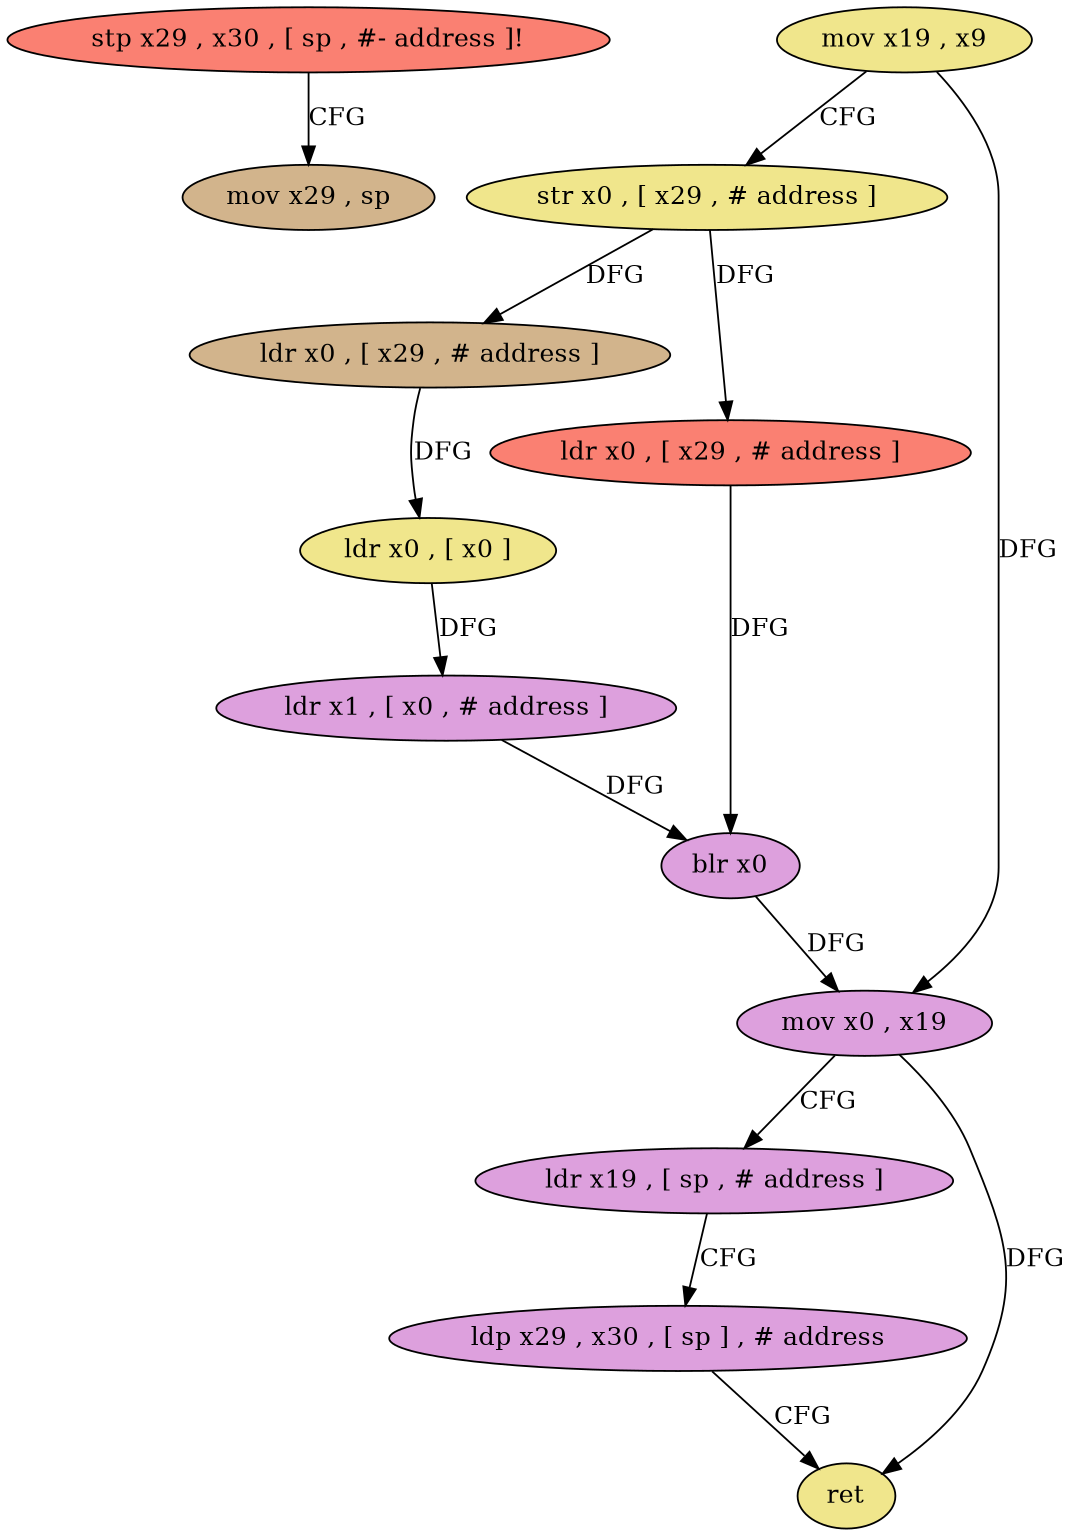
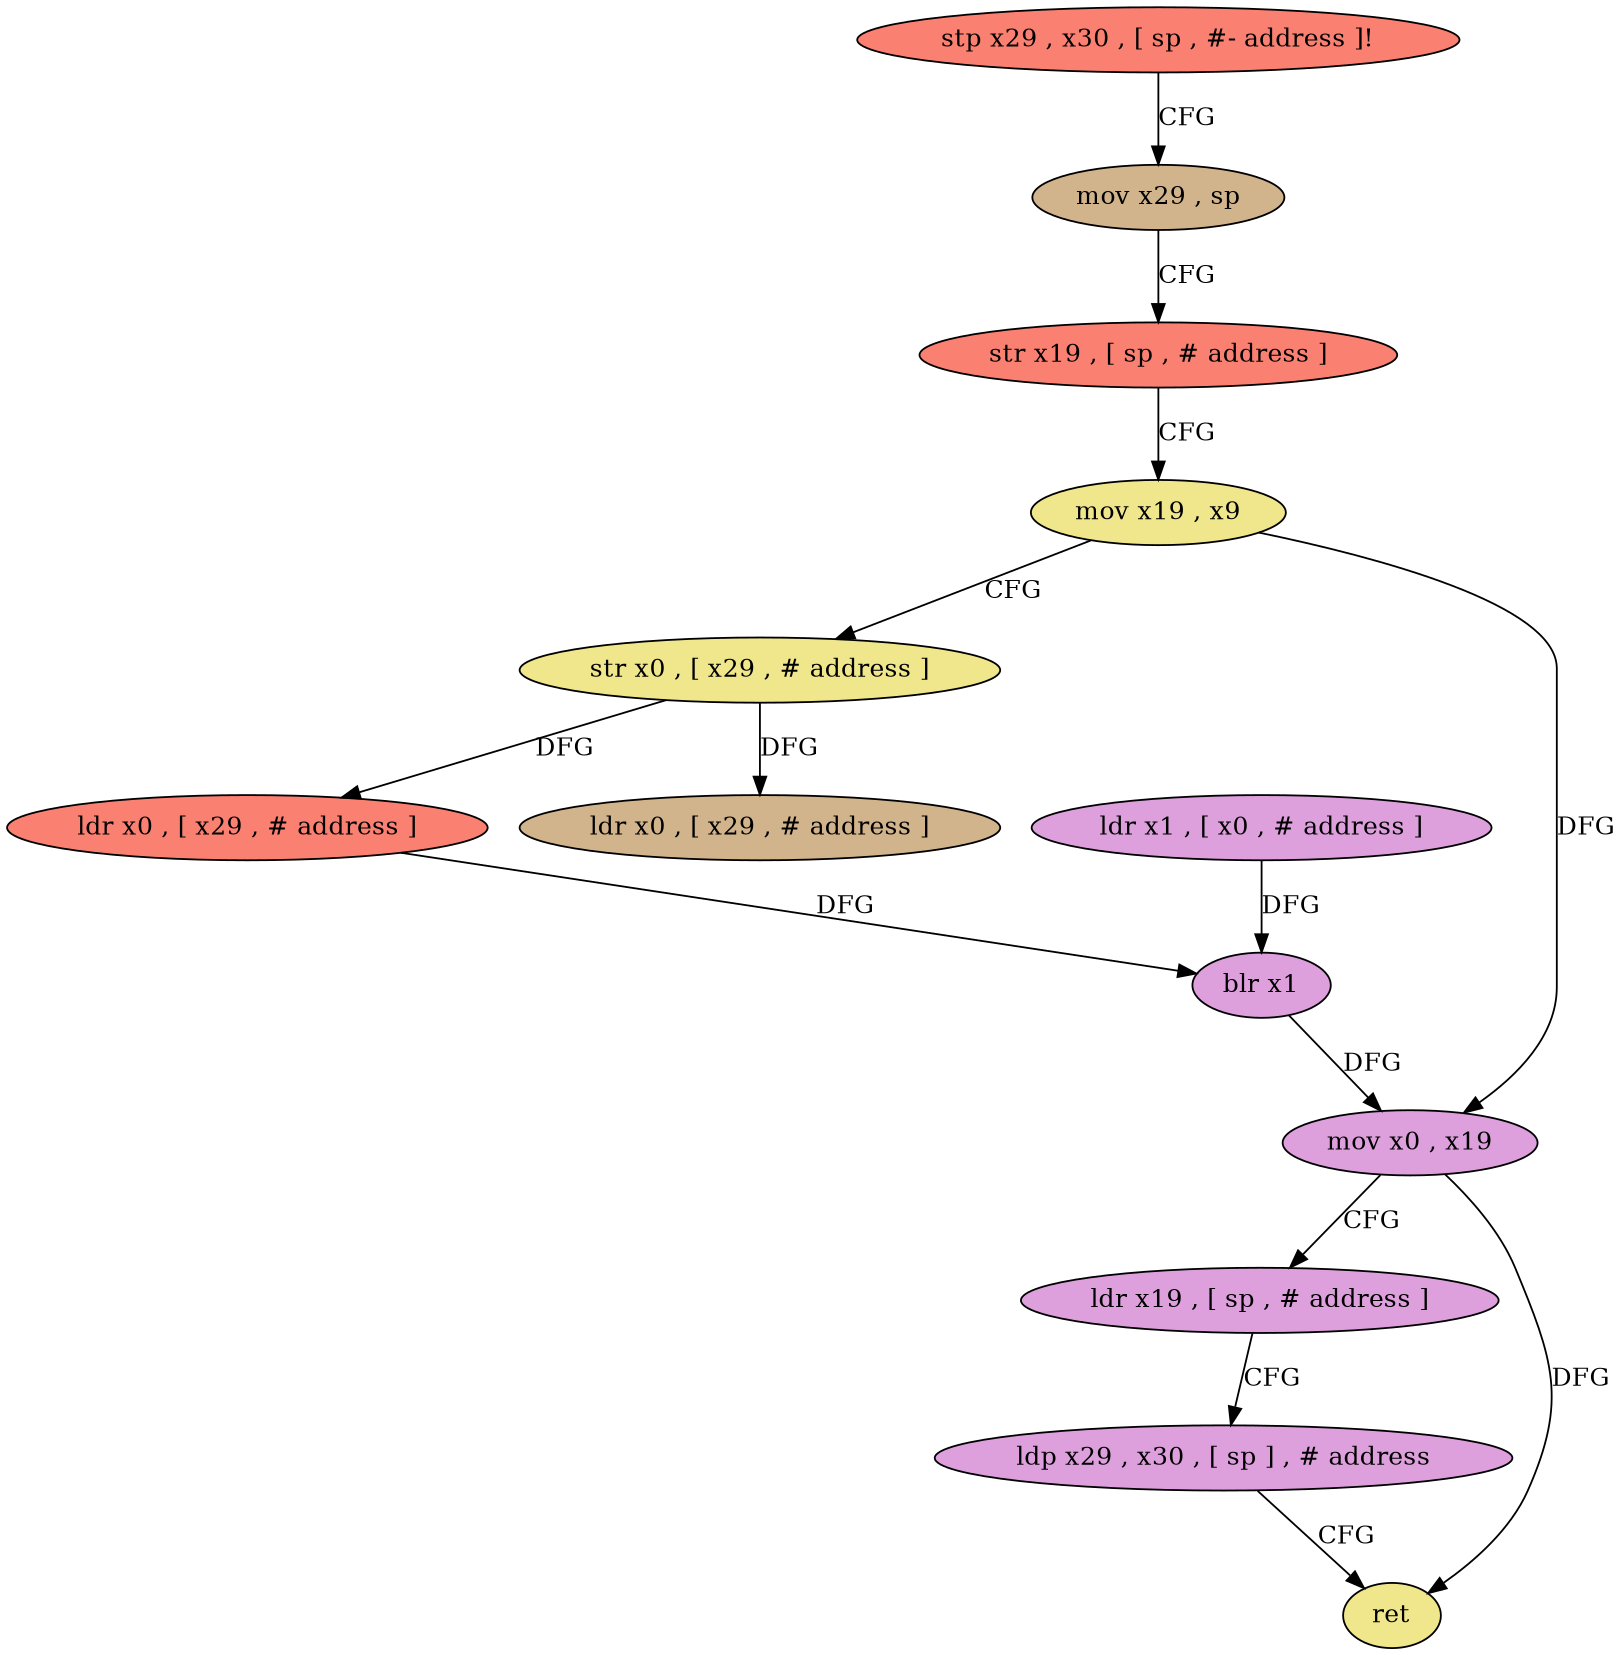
none -> (1158, 355)
(428, 551) -> none
(731, 866) -> (1262, 985)
